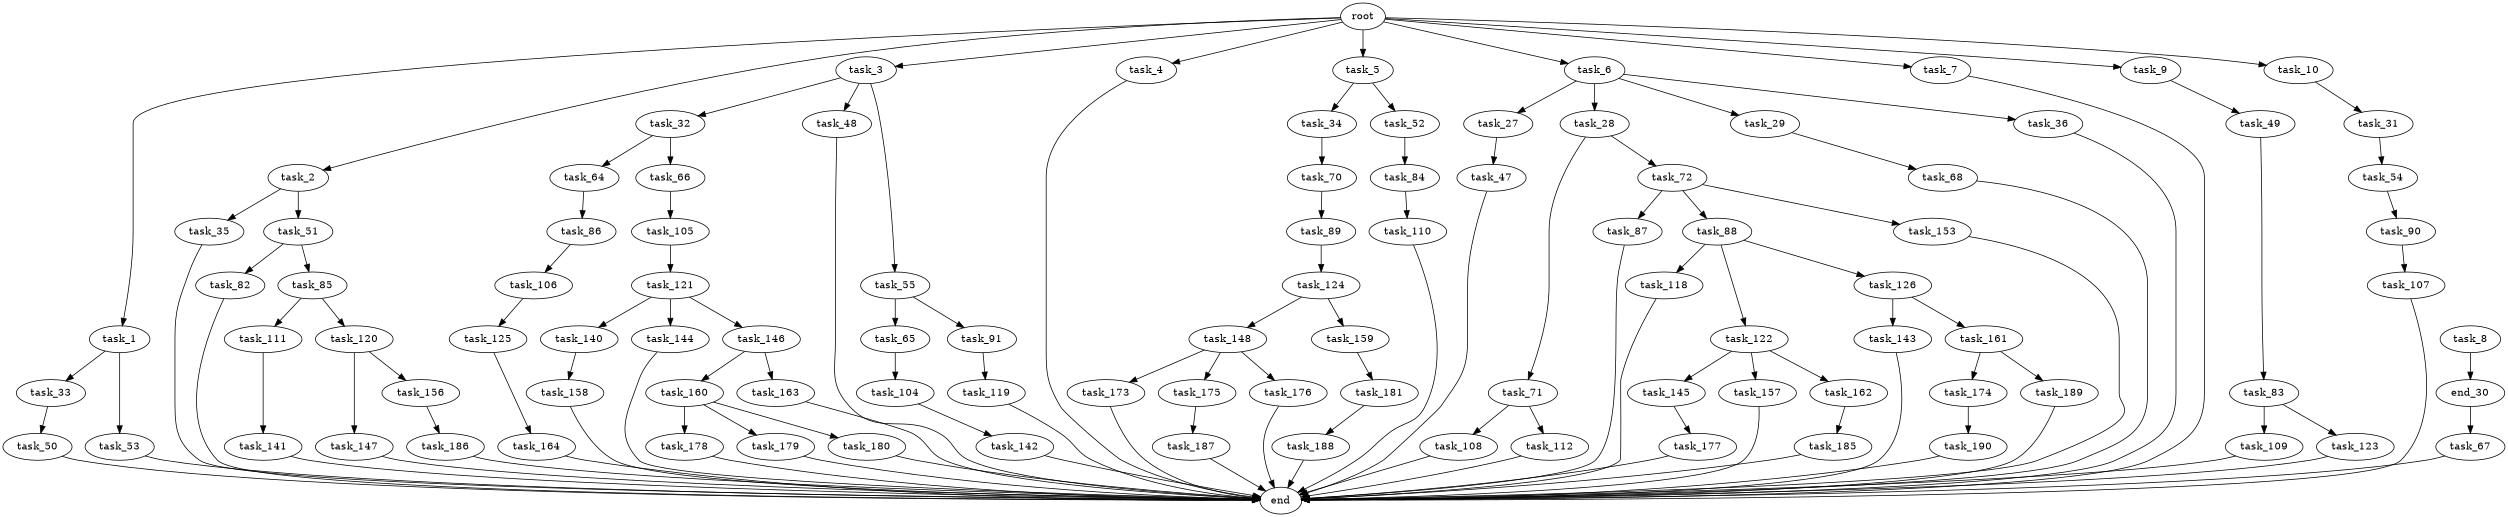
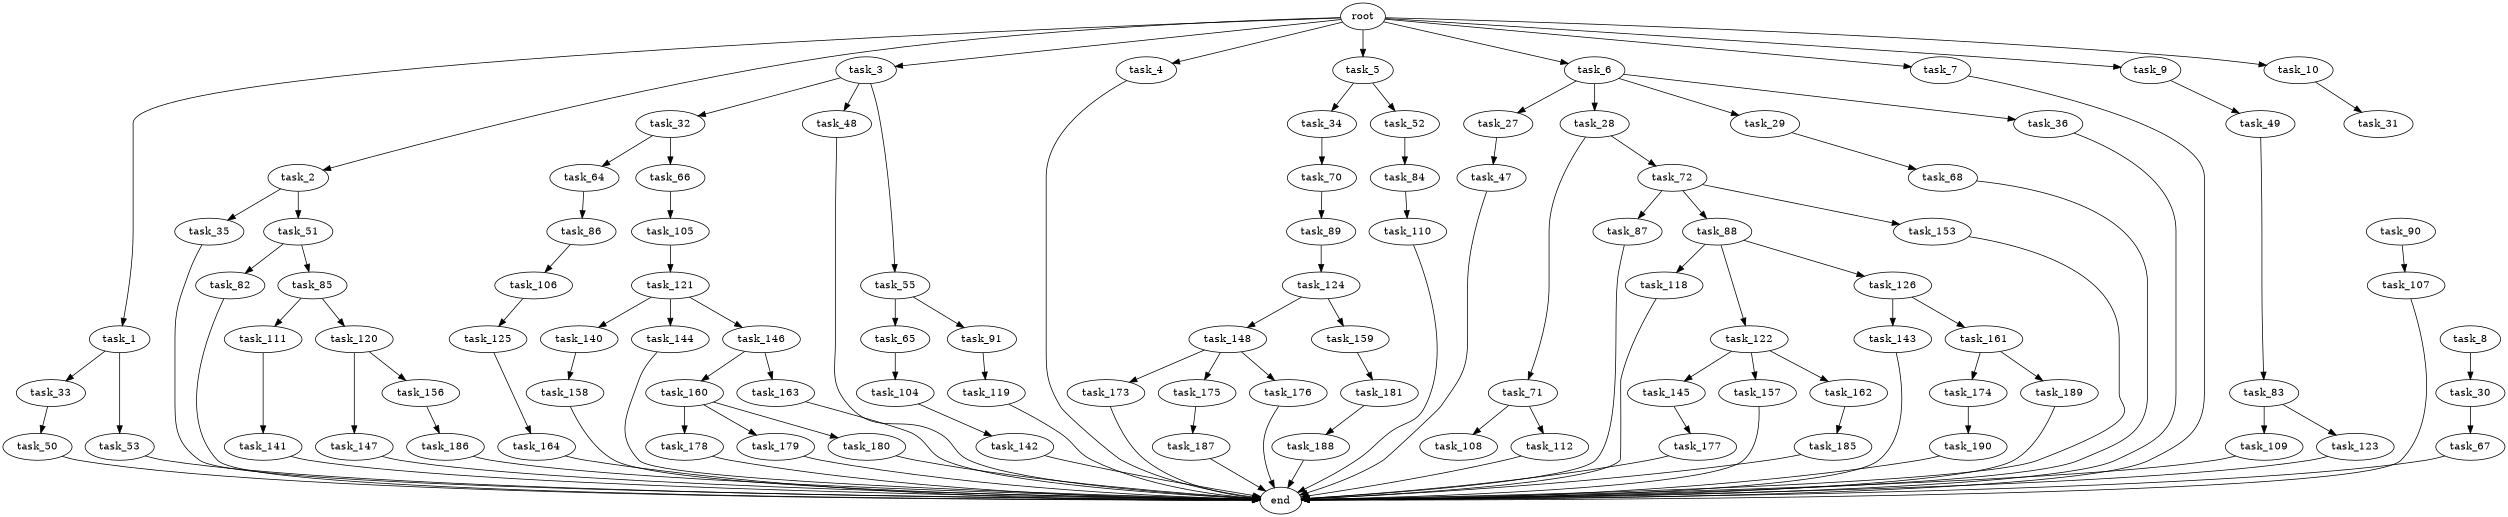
(2383, 178) -> none
(2470, 393) -> (2470, 393)
(1368, 474) -> none
